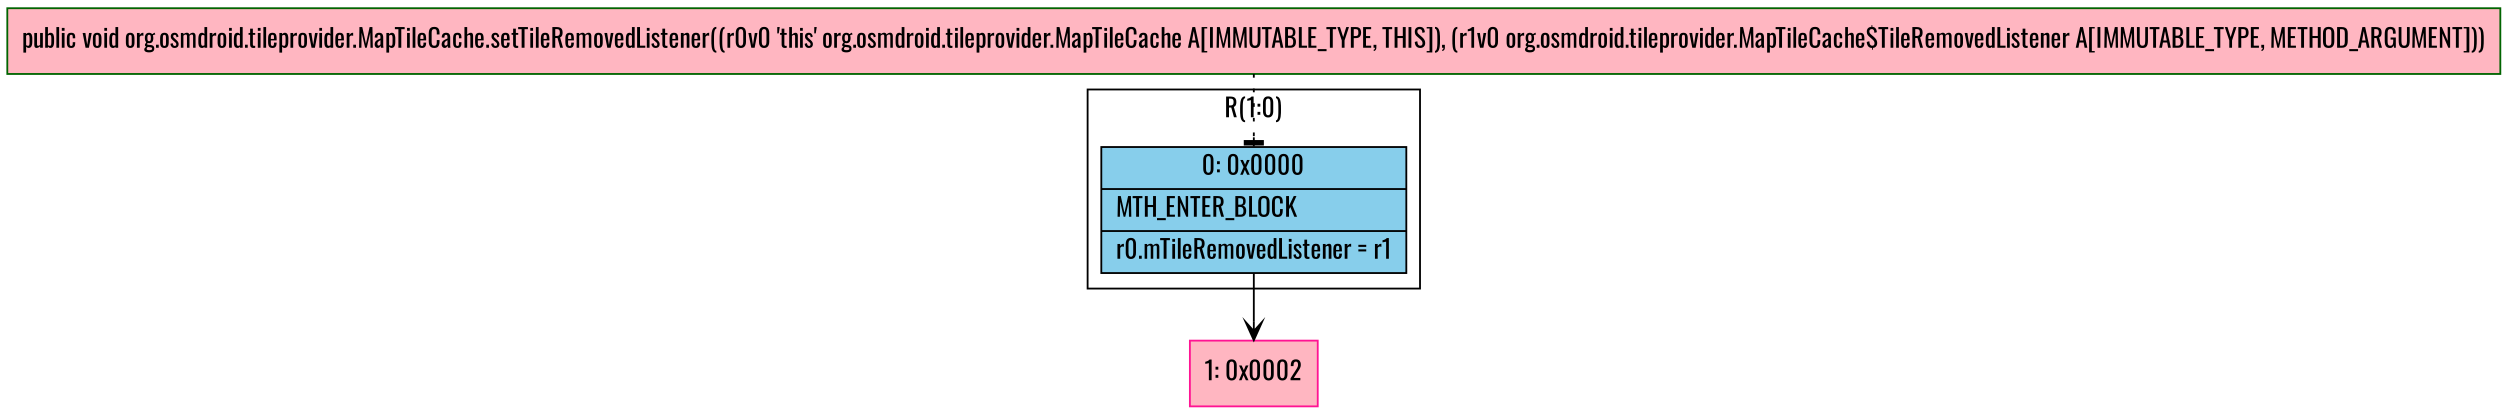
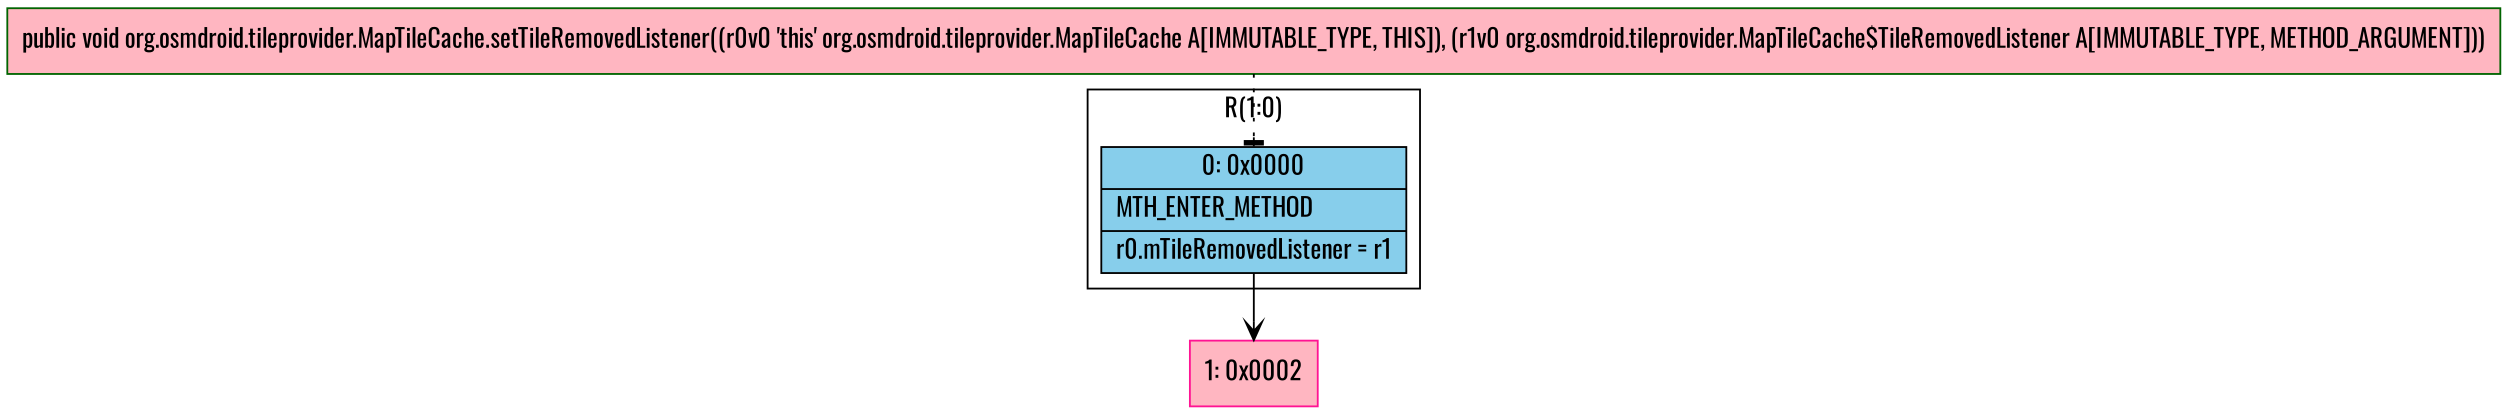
(1207, 209) -> (1215, 209)
